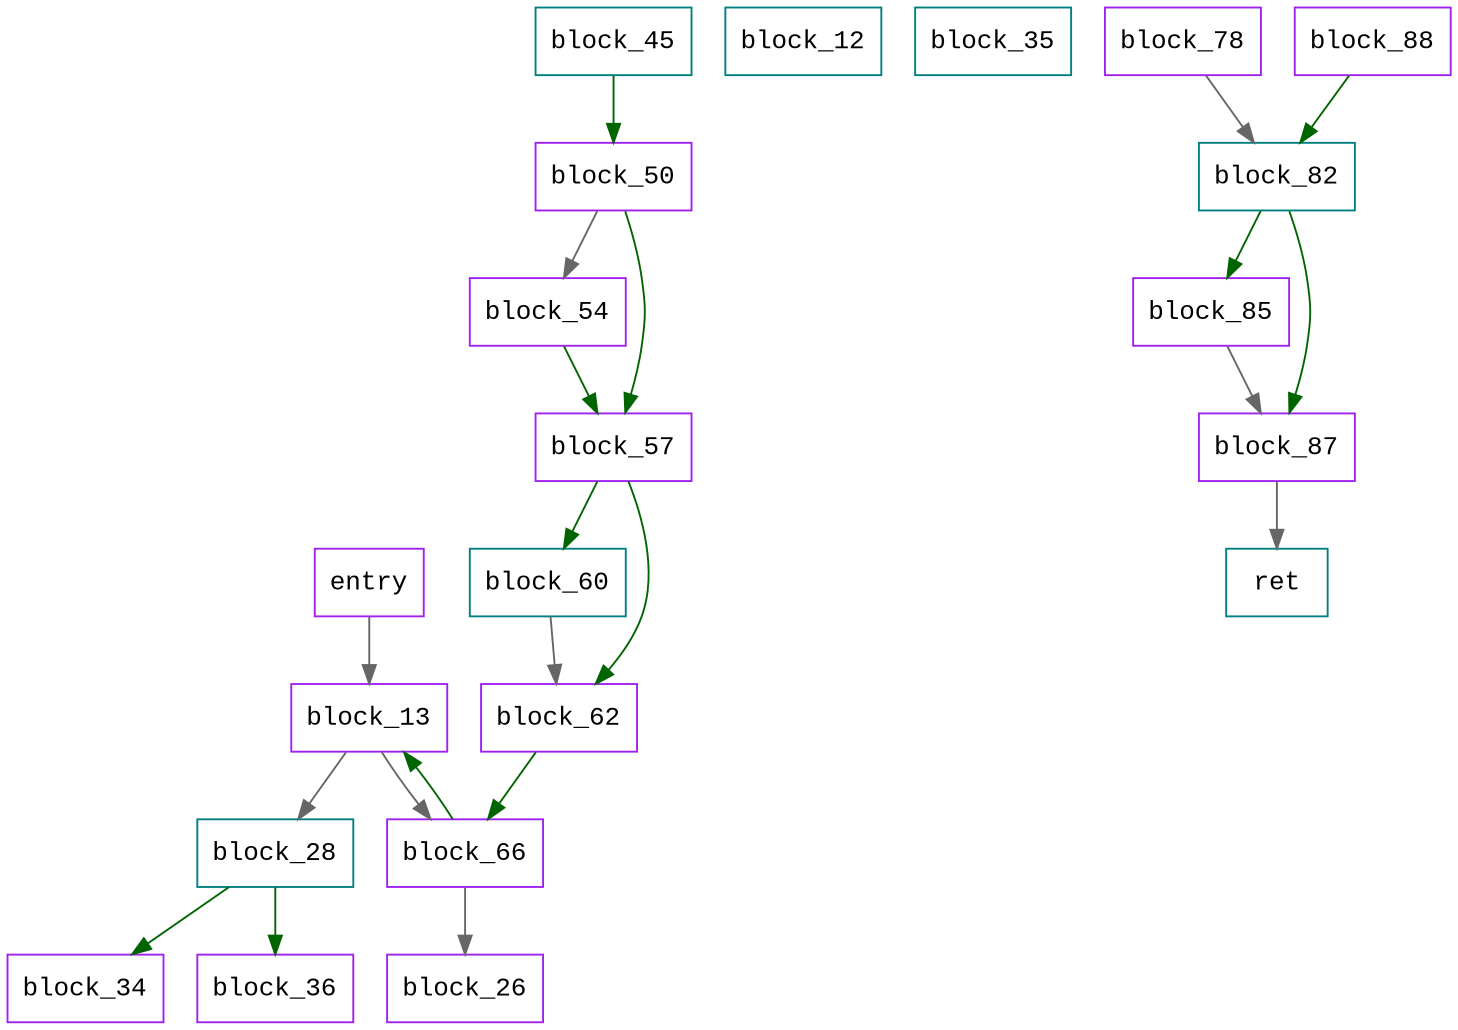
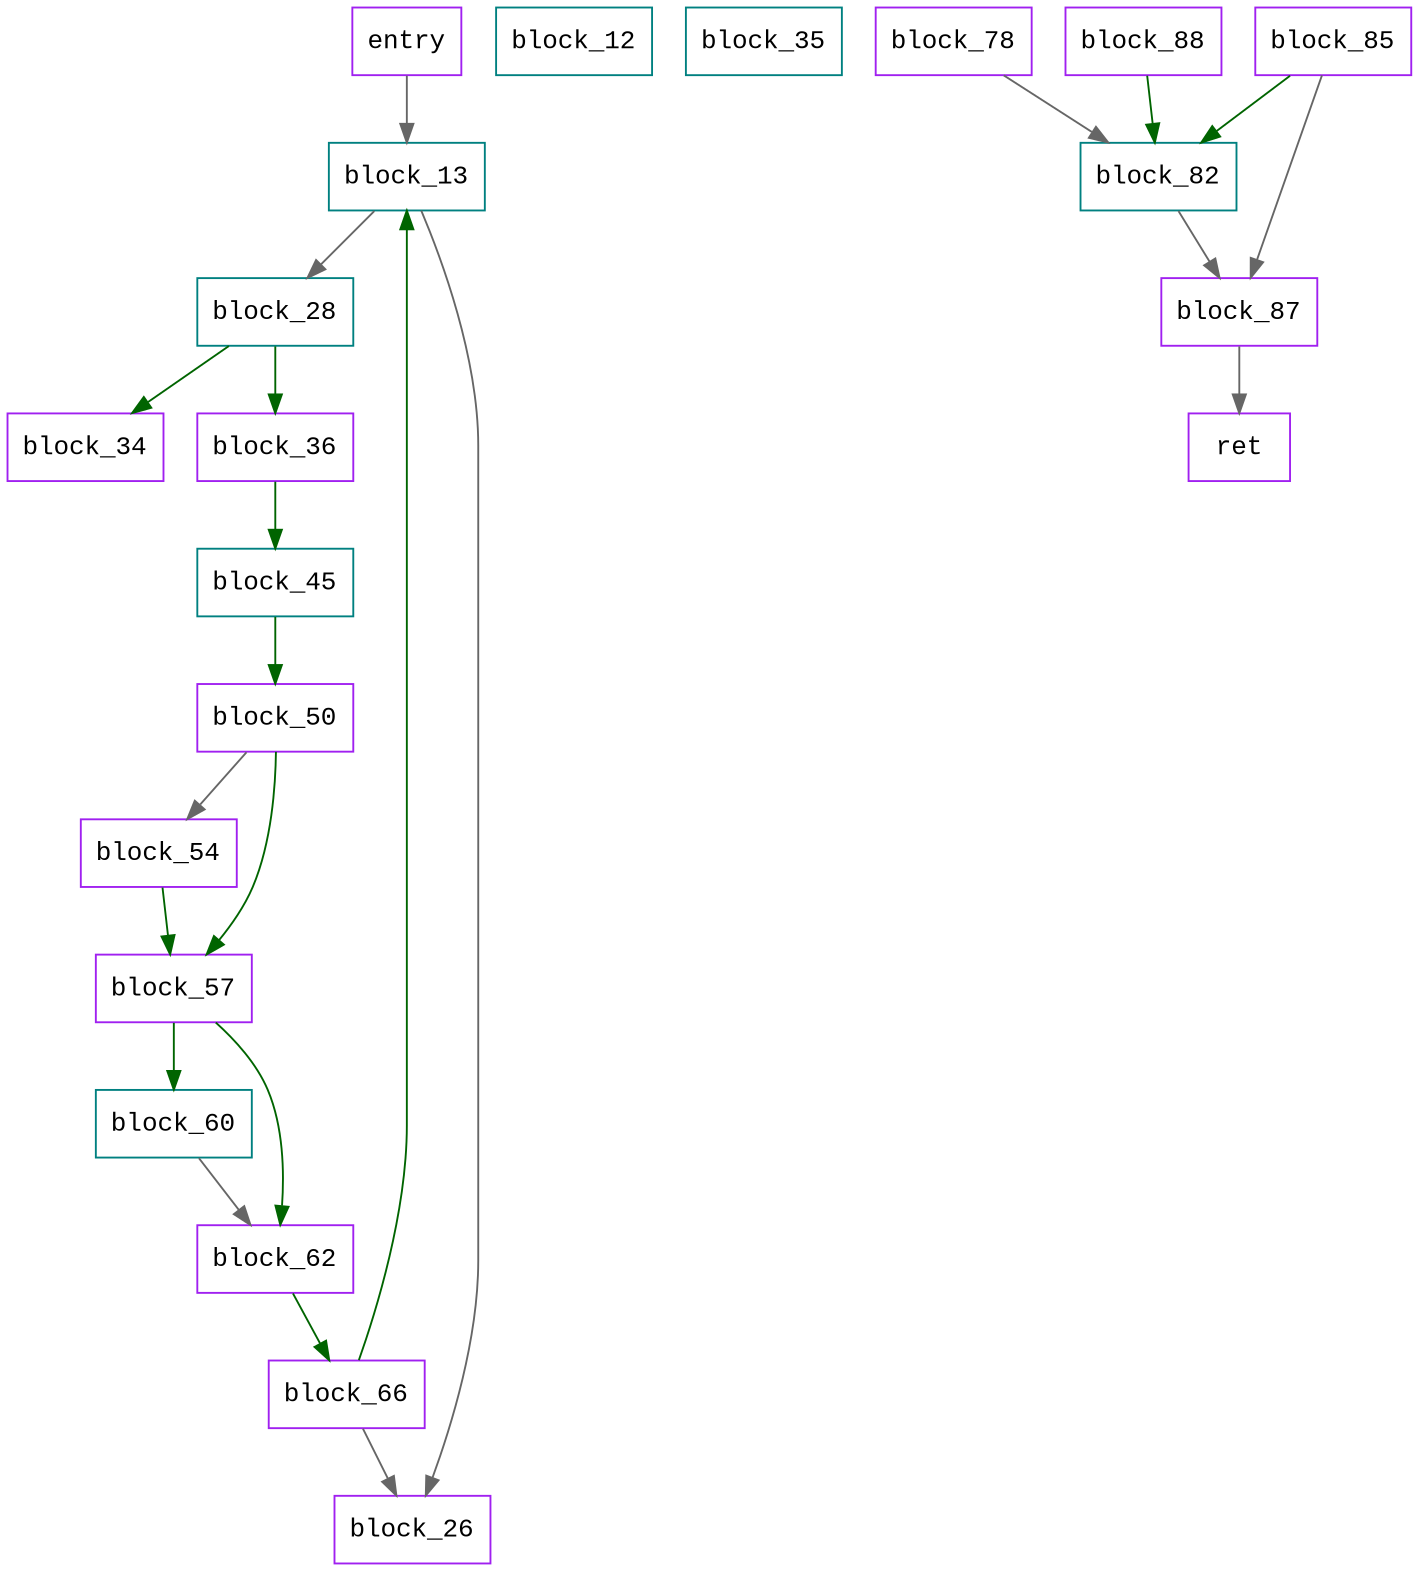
(1248, 236) -> (1253, 103)
(1310, 303) -> (1194, 236)
none -> (275, 506)
(1277, 583) -> (1239, 447)
(369, 718) -> (407, 177)
(400, 779) -> (478, 843)
